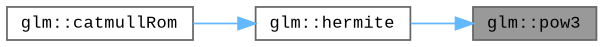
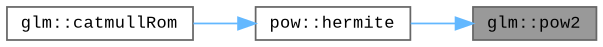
(333, 23) -> (333, 23)
(535, 23) -> (535, 23)
